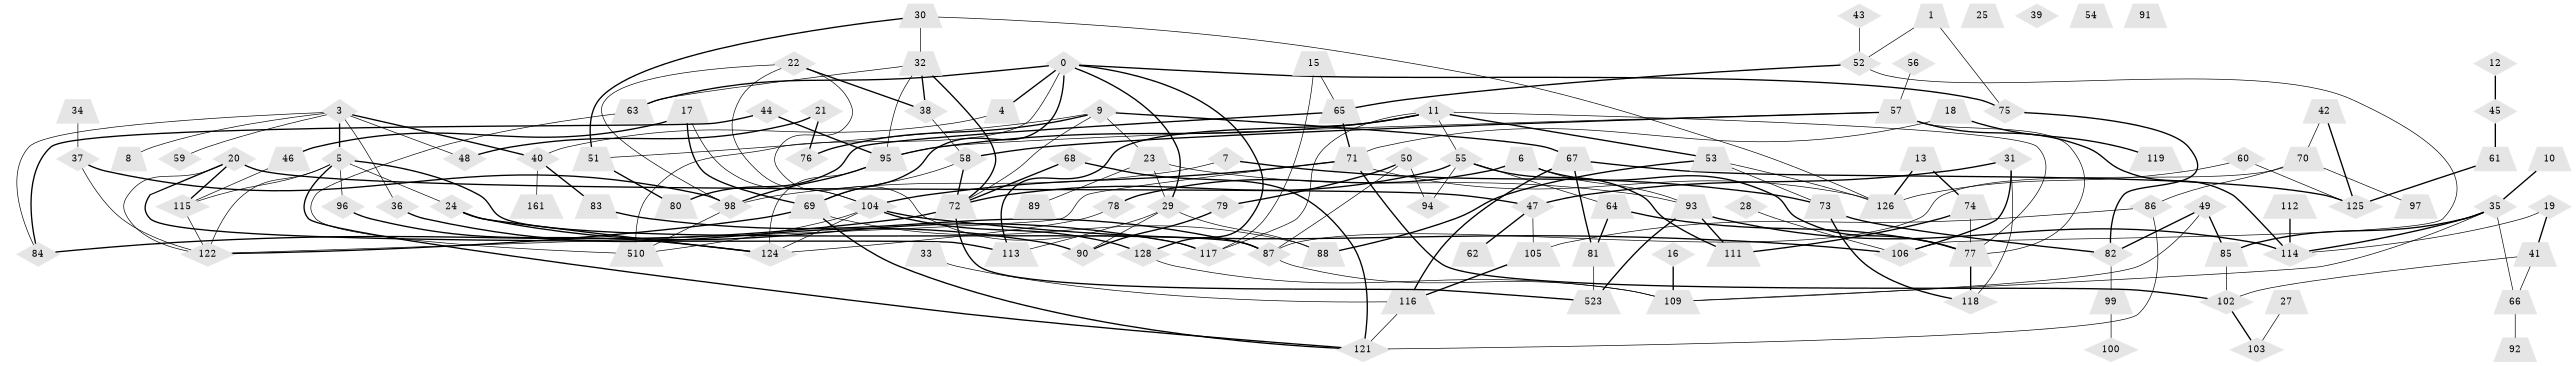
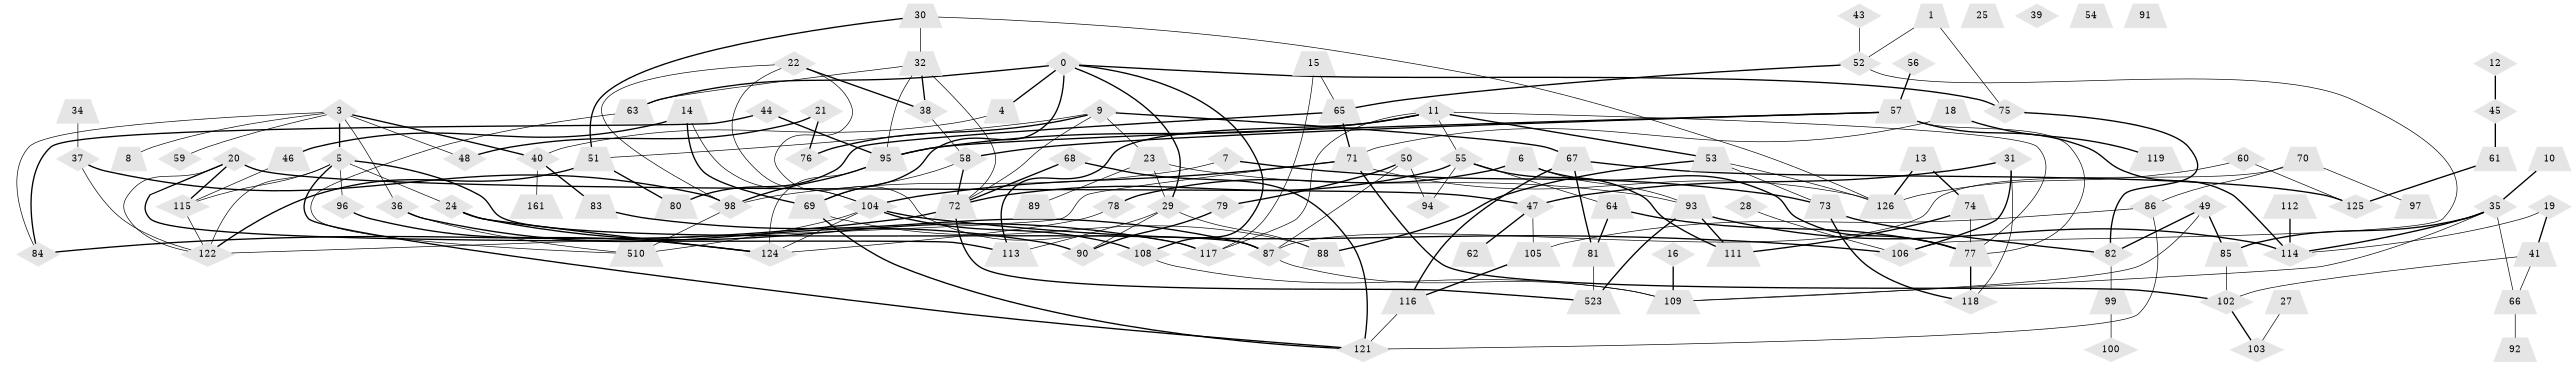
(1906, 85) -> (1906, 85)
(687, 111) -> (687, 111)
(2324, 111) -> none
(977, 124) -> (977, 124)
(1390, 127) -> (1390, 127)
(750, 152) -> (511, 238)
(513, 242) -> (298, 201)
(927, 254) -> none
(1143, 254) -> (1143, 254)
